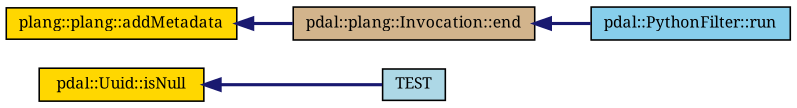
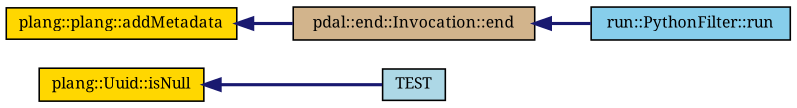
(414, 24) -> (414, 24)
(691, 24) -> (691, 24)
(122, 85) -> (122, 85)
